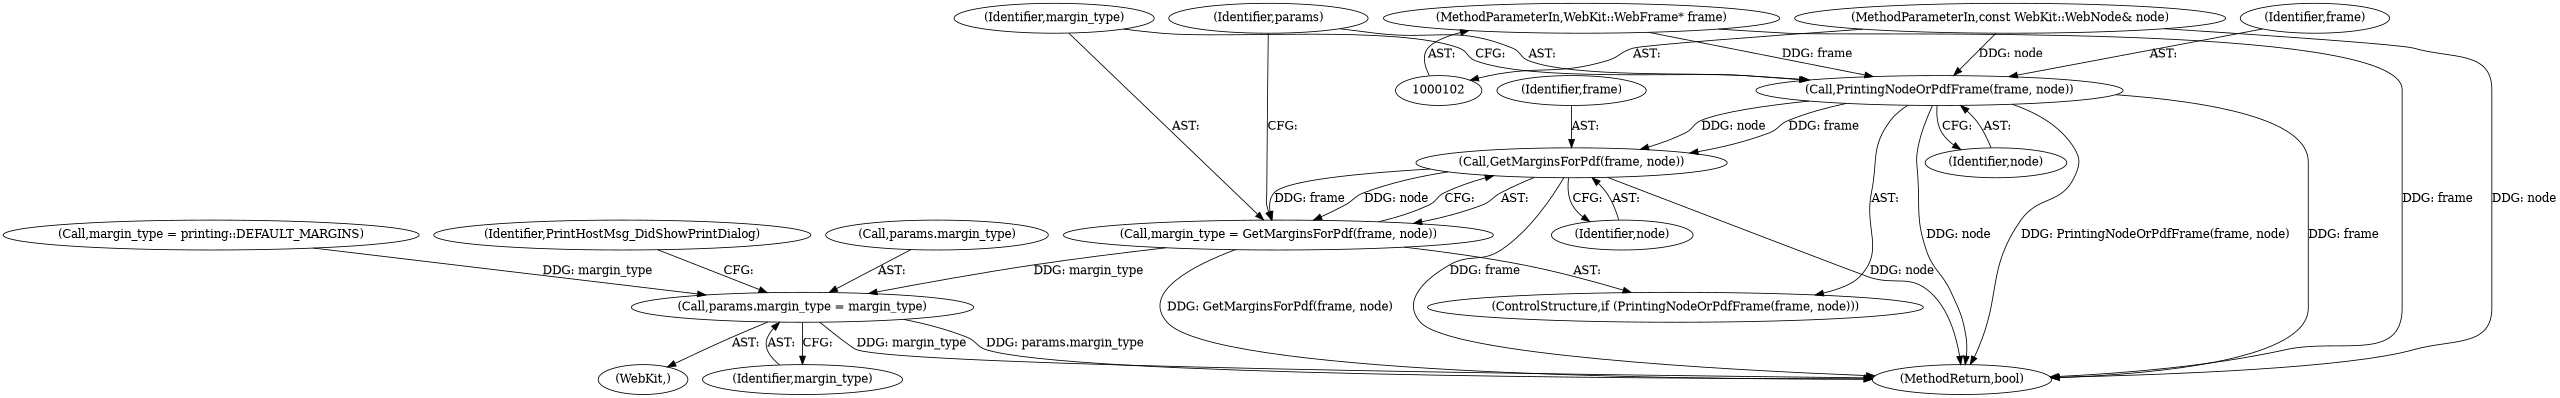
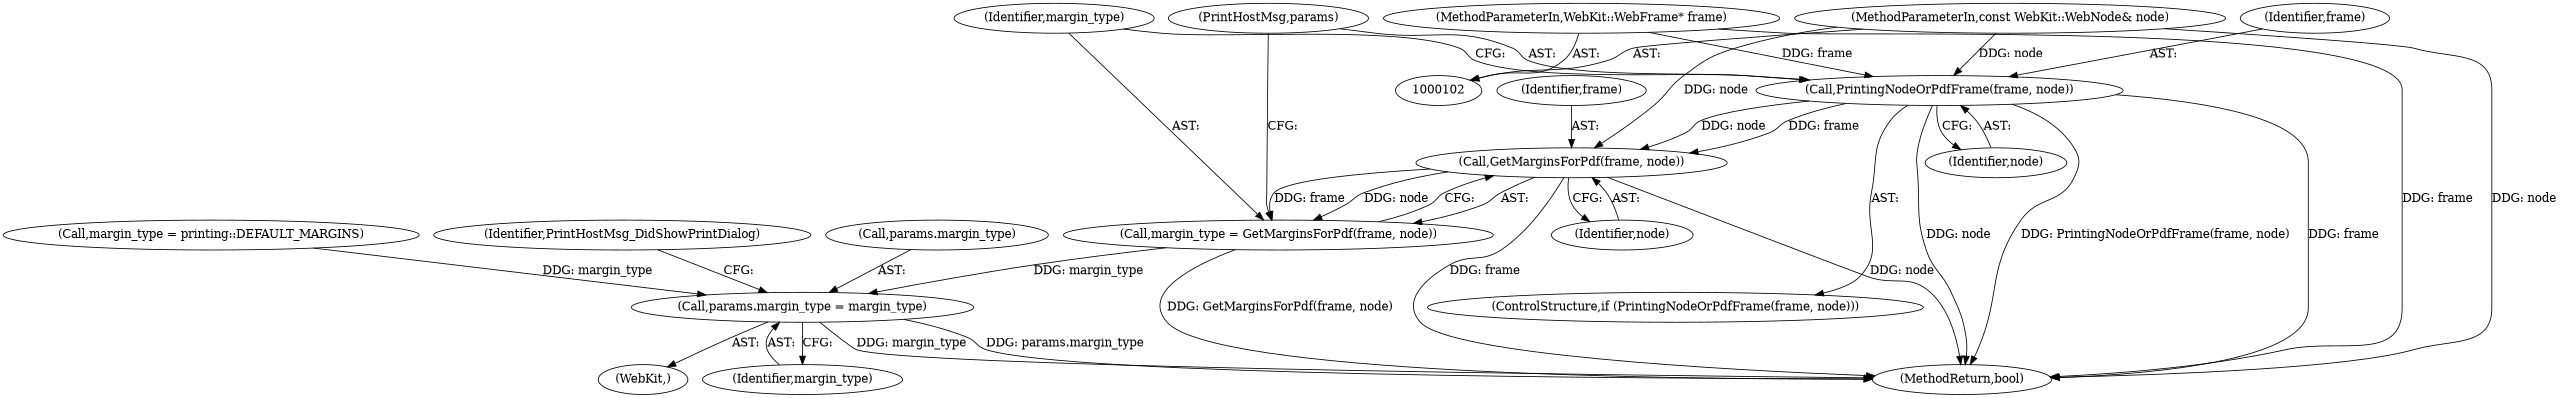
(1268, 18) -> (1268, 18)
(1429, 47) -> (1562, 61)
none -> (1707, 60)
(1515, 263) -> none
